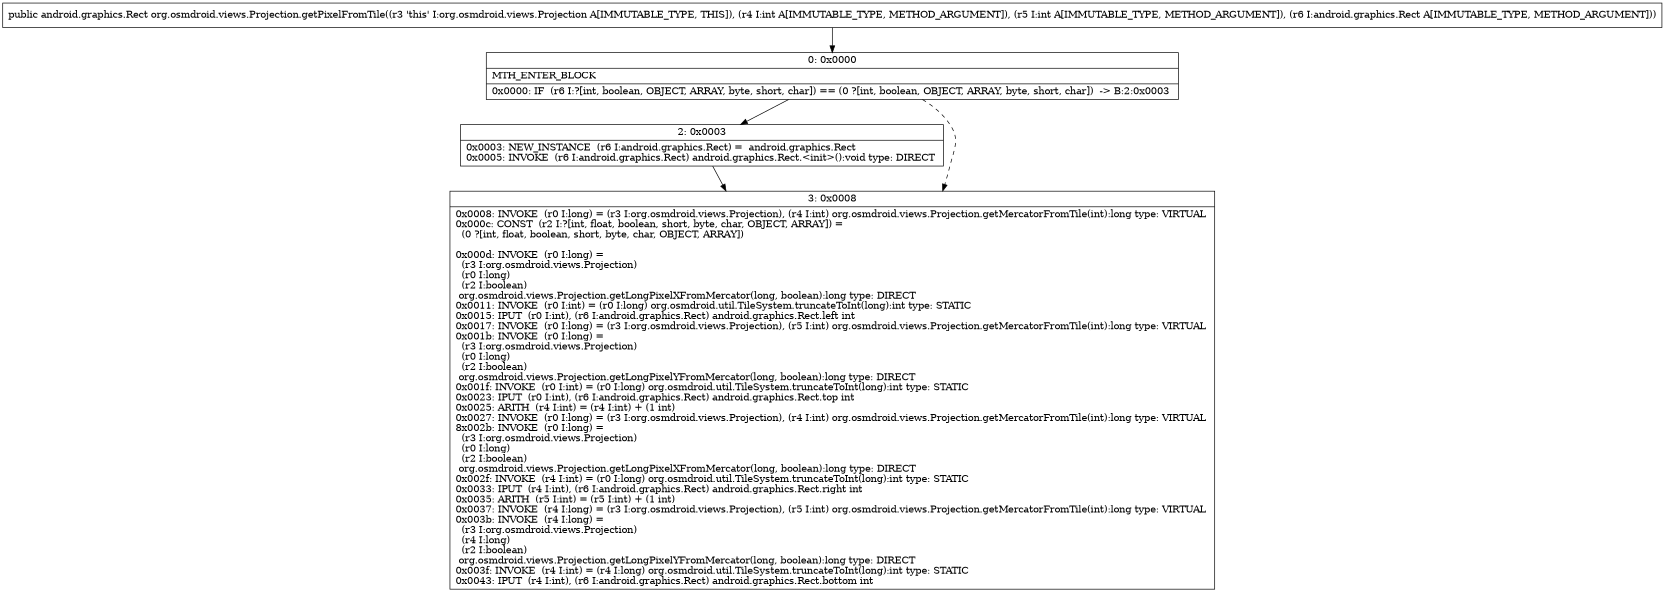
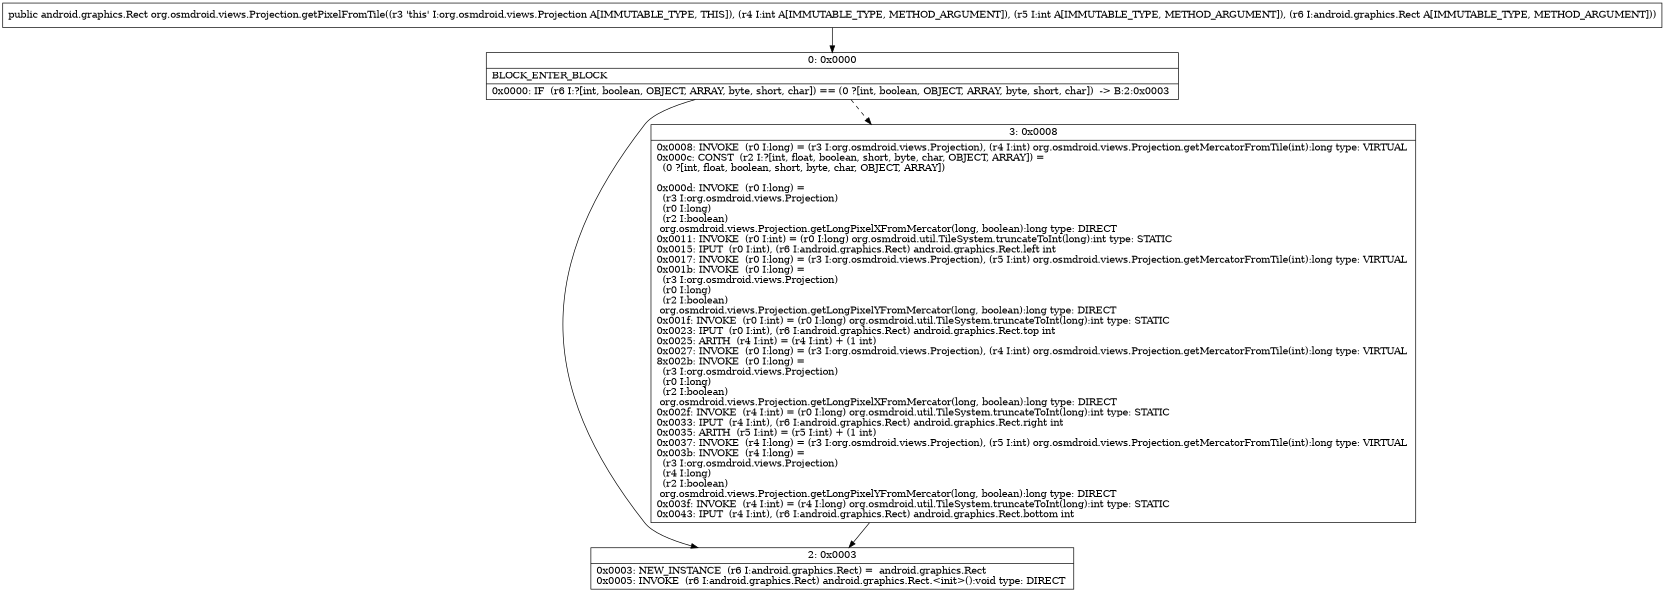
(544, 76) -> (549, 76)
(718, 176) -> (861, 533)
